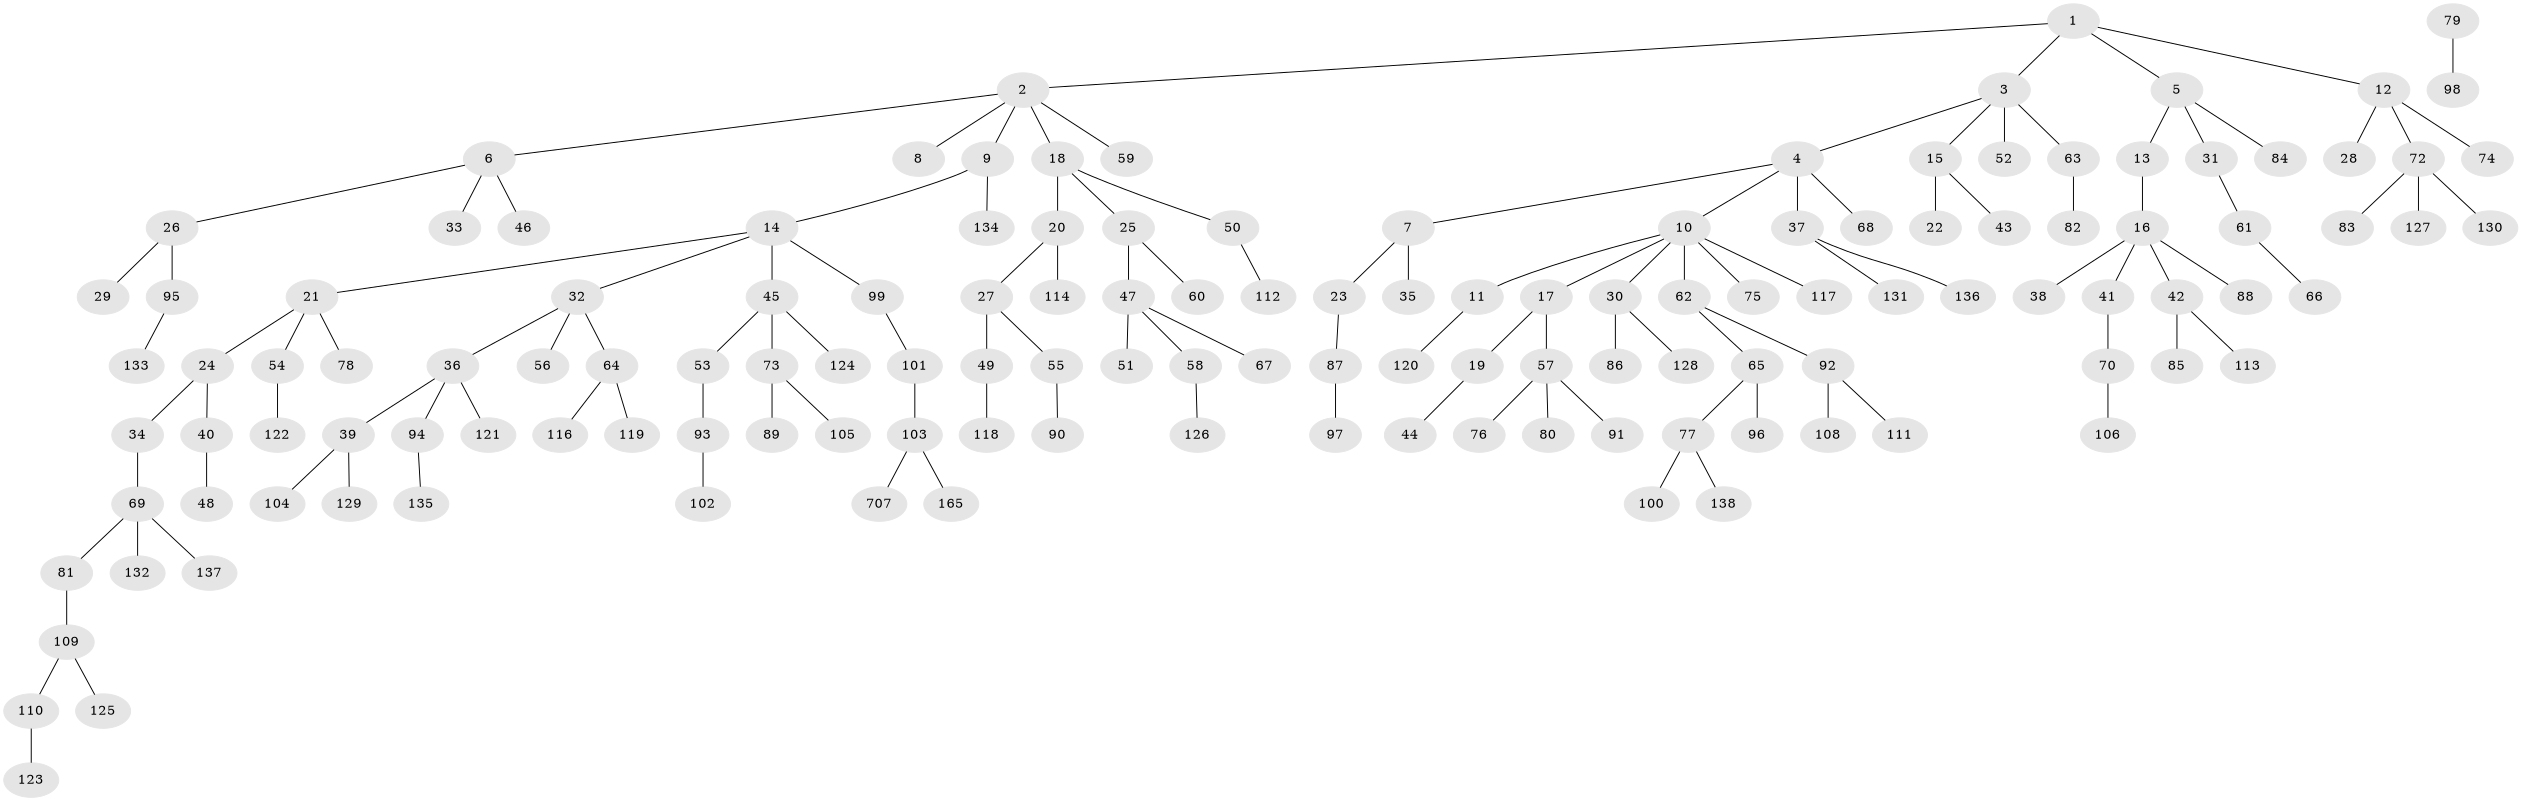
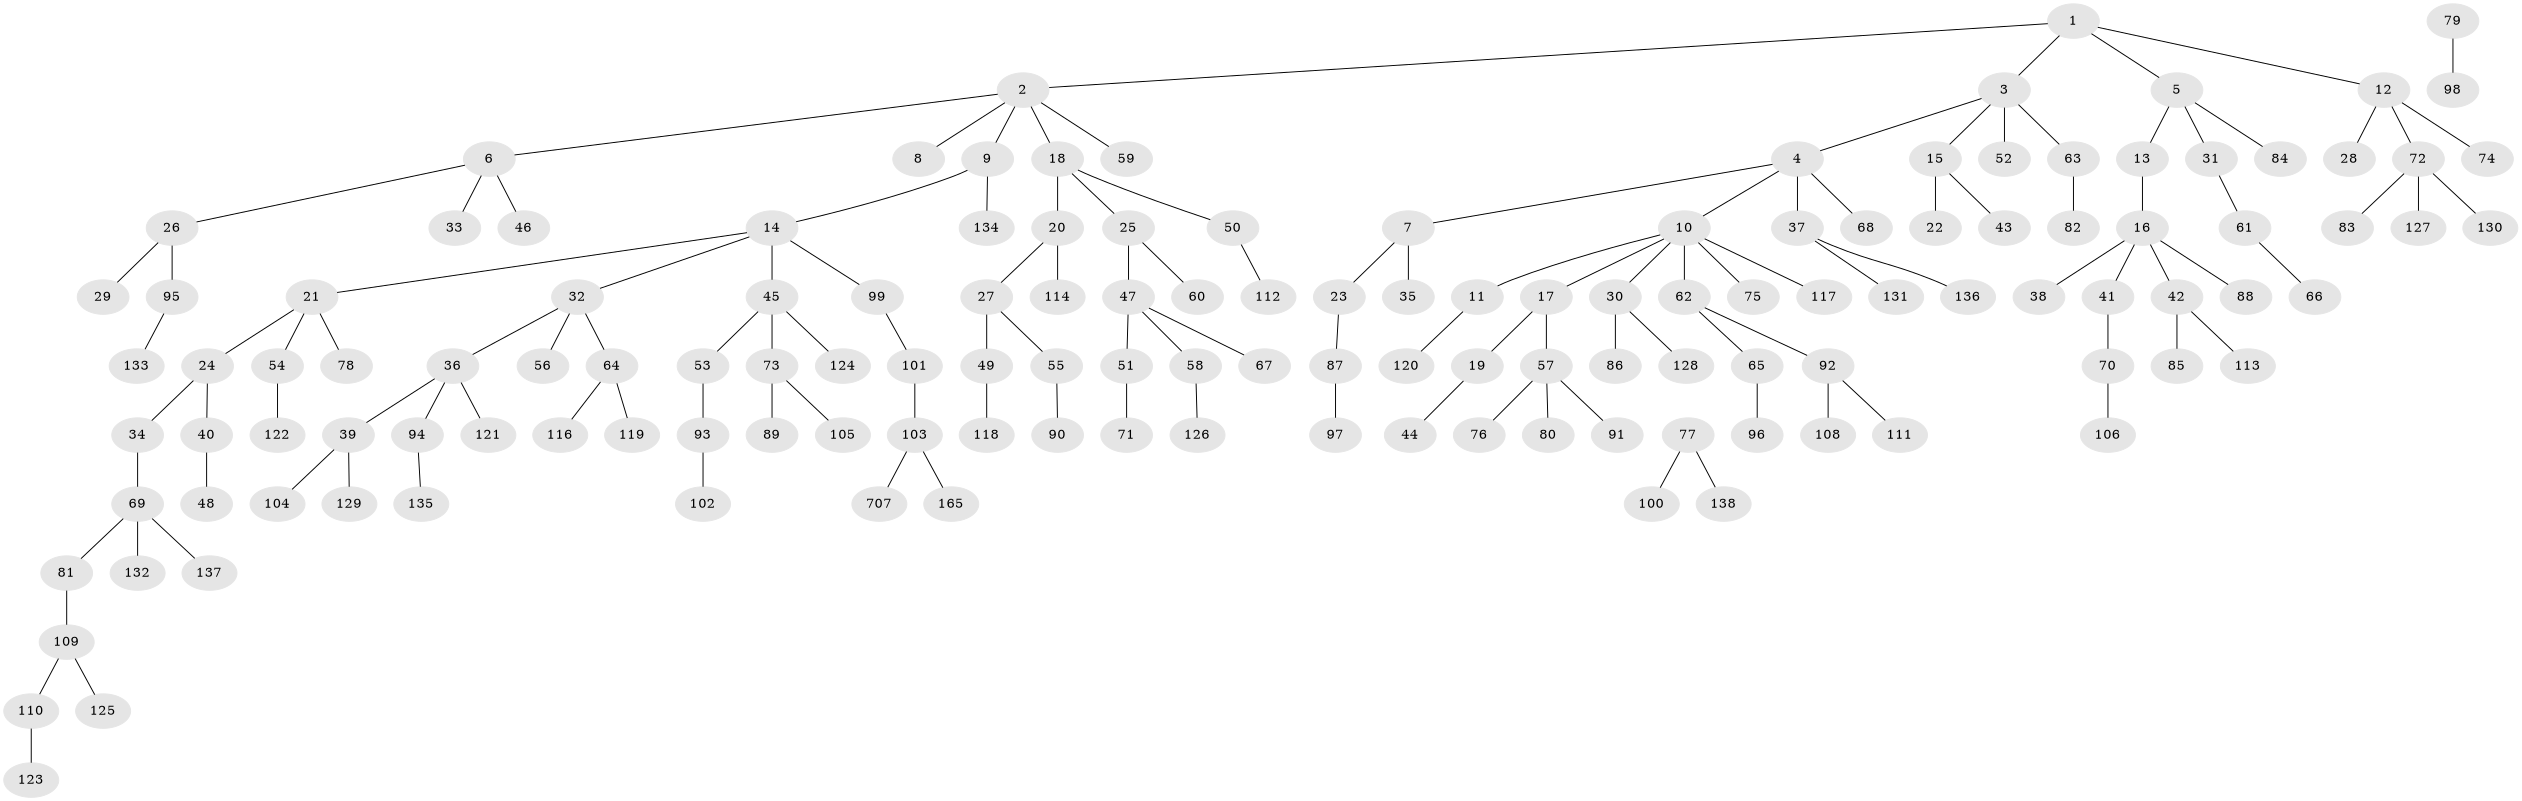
(1723, 400) -> none
none -> (1127, 435)
